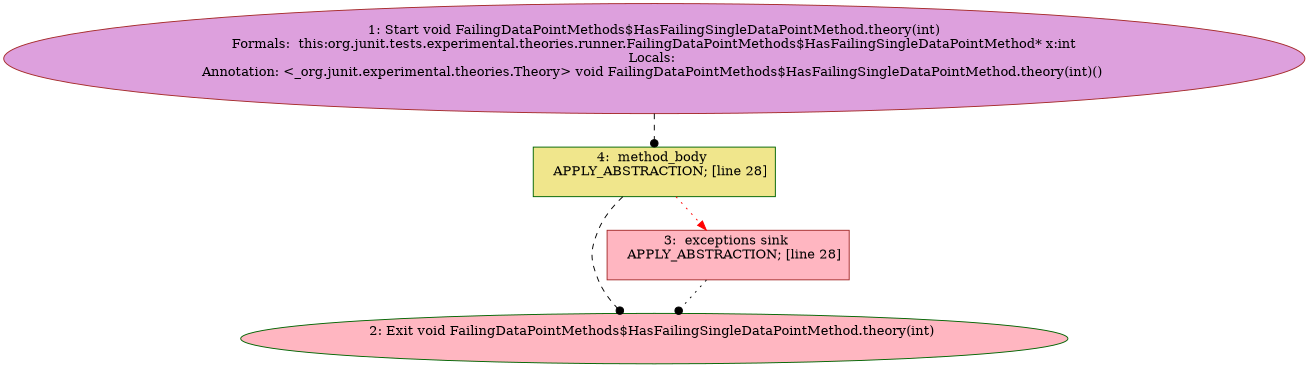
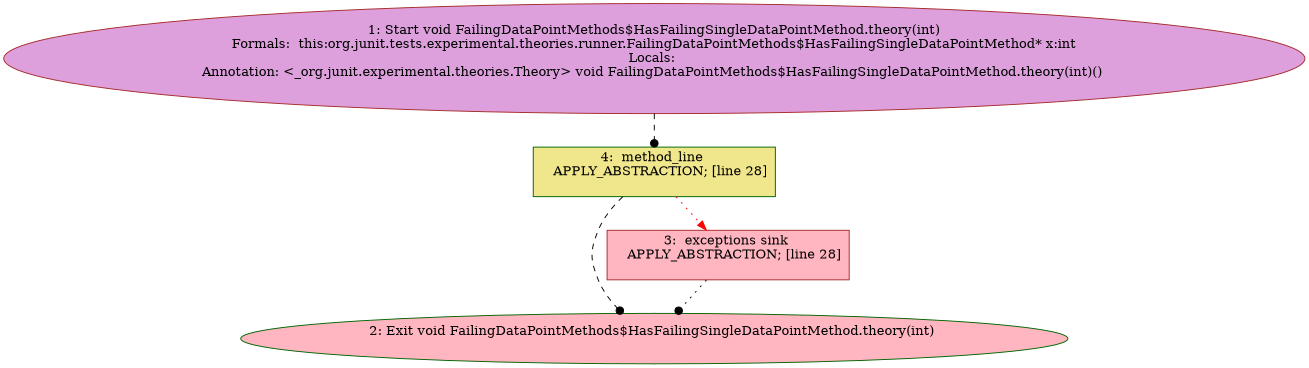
(654, 172) -> (654, 172)
